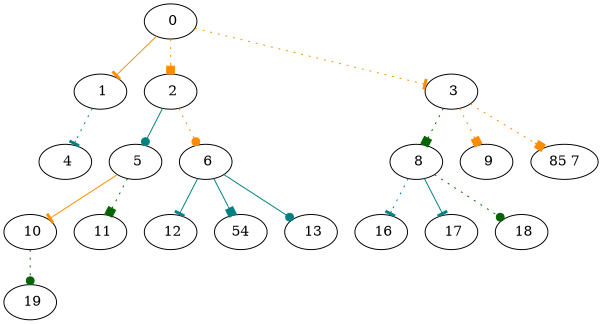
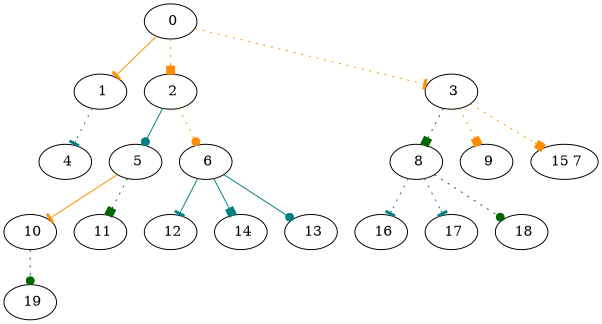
(565, 162) -> (565, 162)
(433, 195) -> (433, 195)
(241, 232) -> (241, 232)
